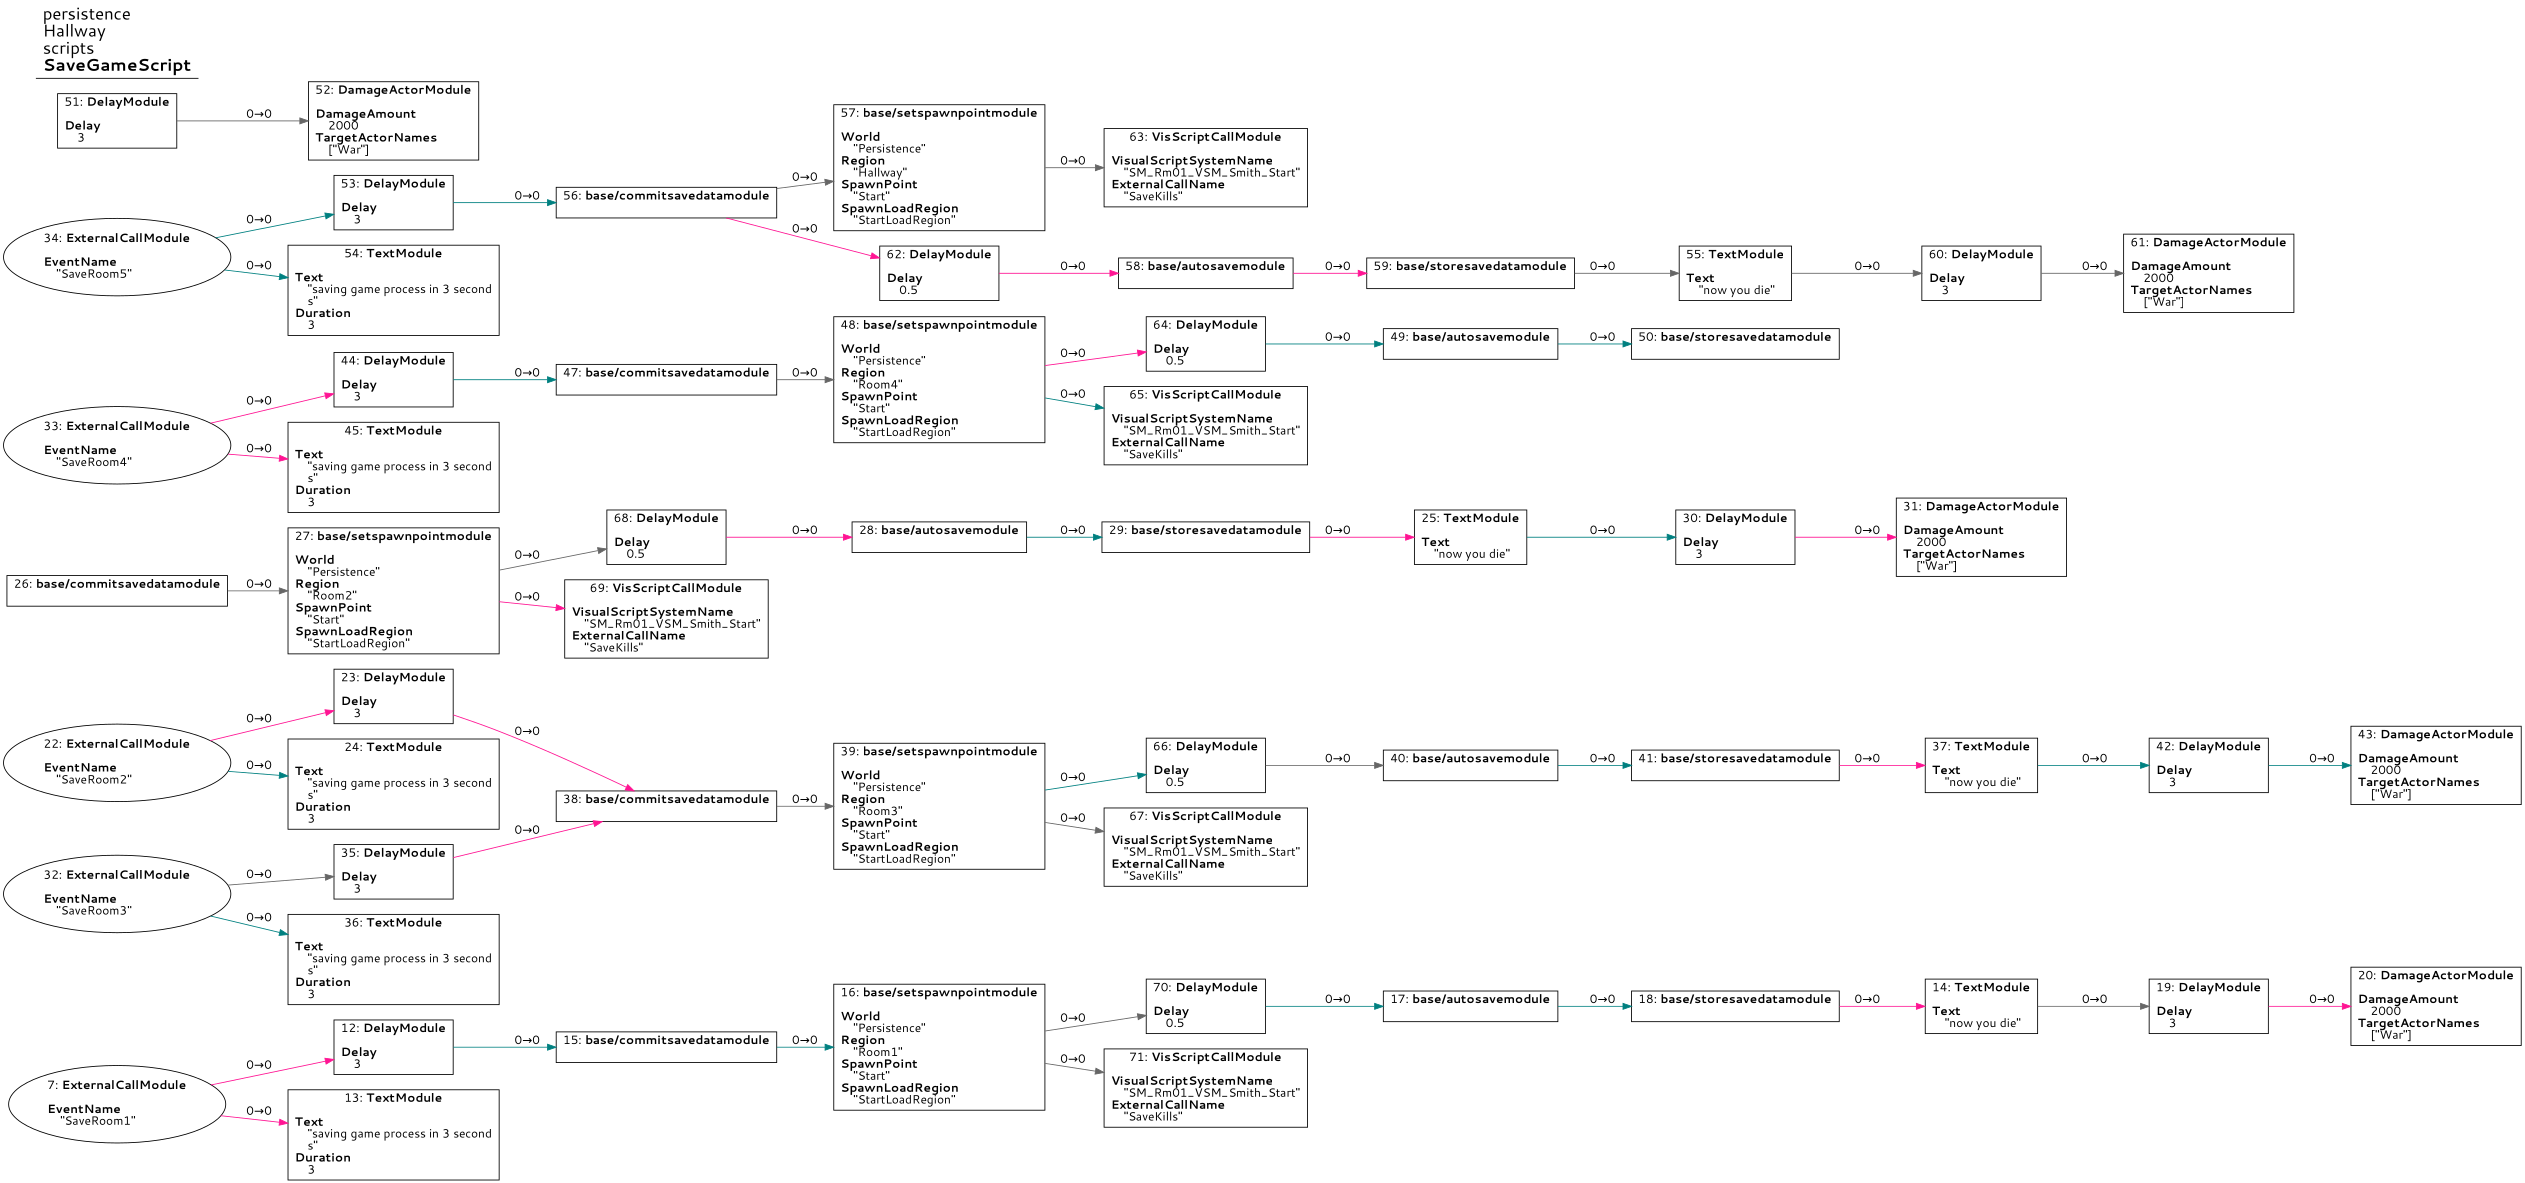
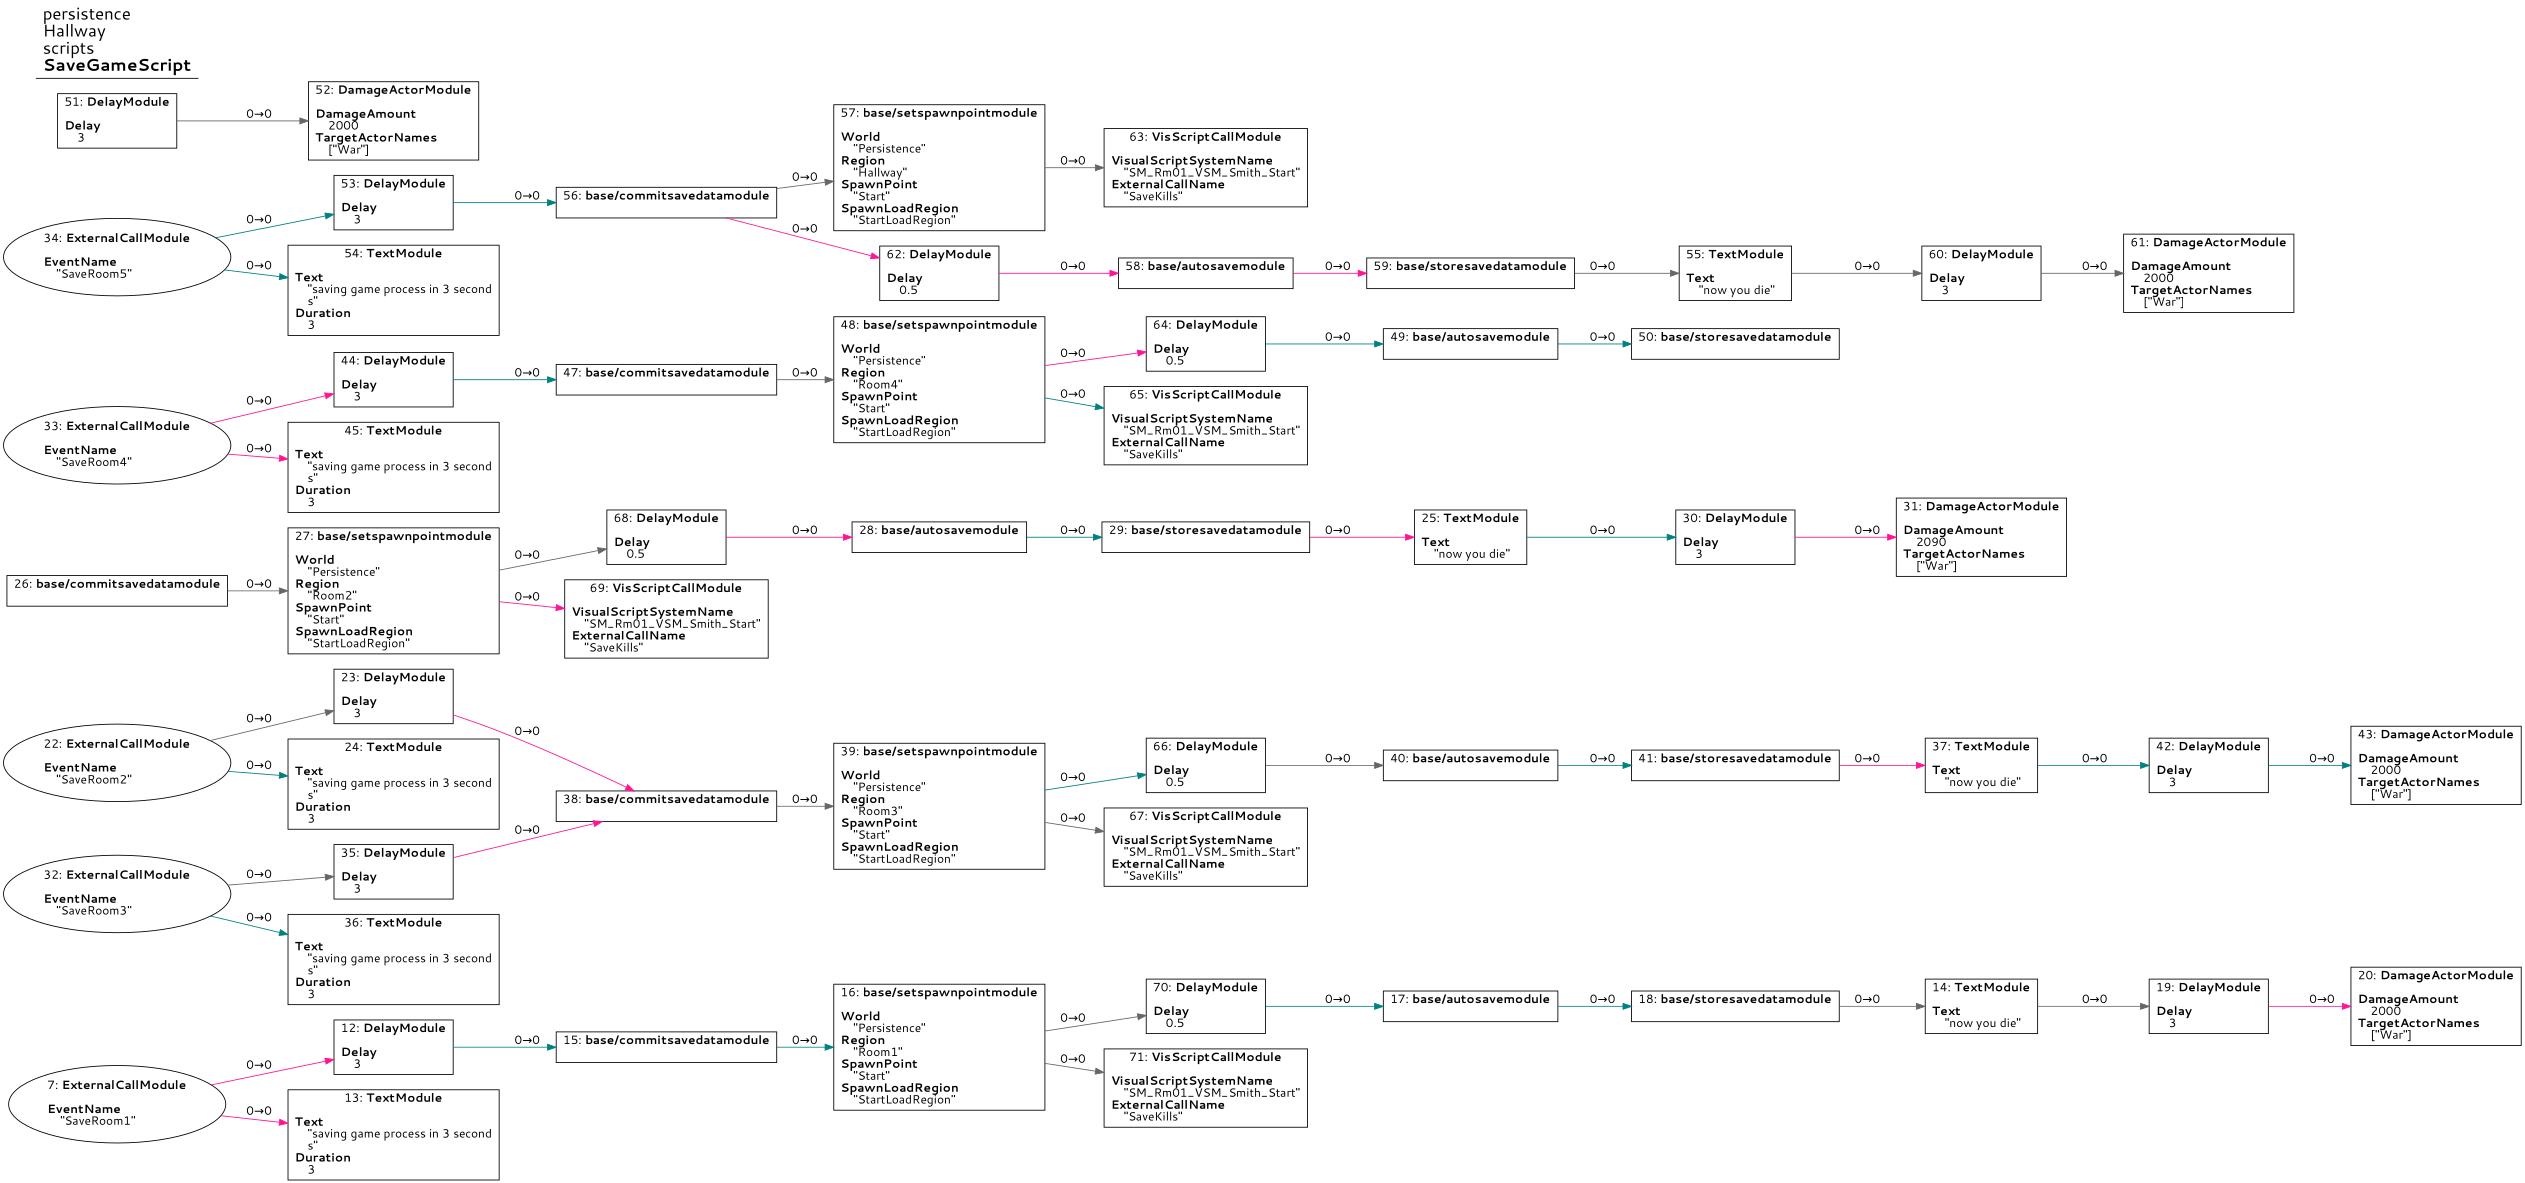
(1925, 542) -> (1925, 542)
(268, 727) -> (268, 727)
(1878, 1006) -> (1878, 1006)
